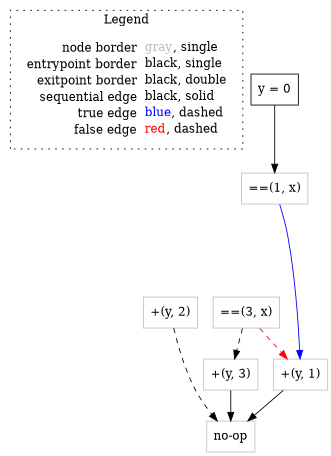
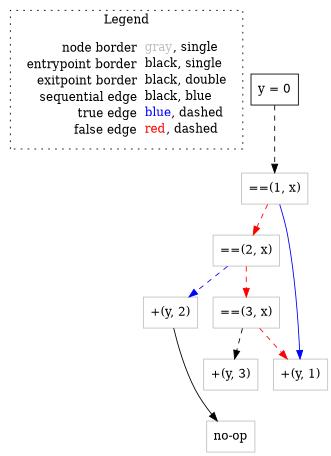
(196, 96) -> (195, 96)
(275, 135) -> (275, 135)
none -> (246, 251)
(188, 373) -> (188, 373)
(231, 401) -> none
(269, 403) -> none
